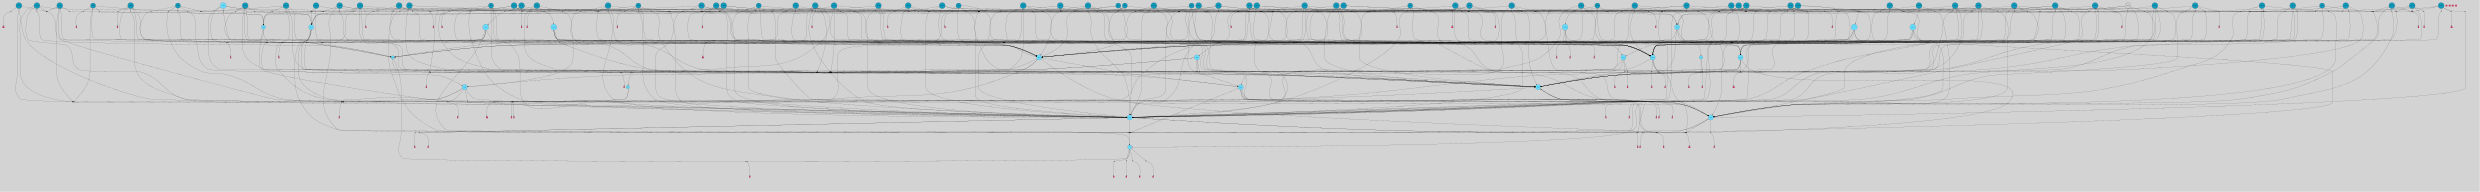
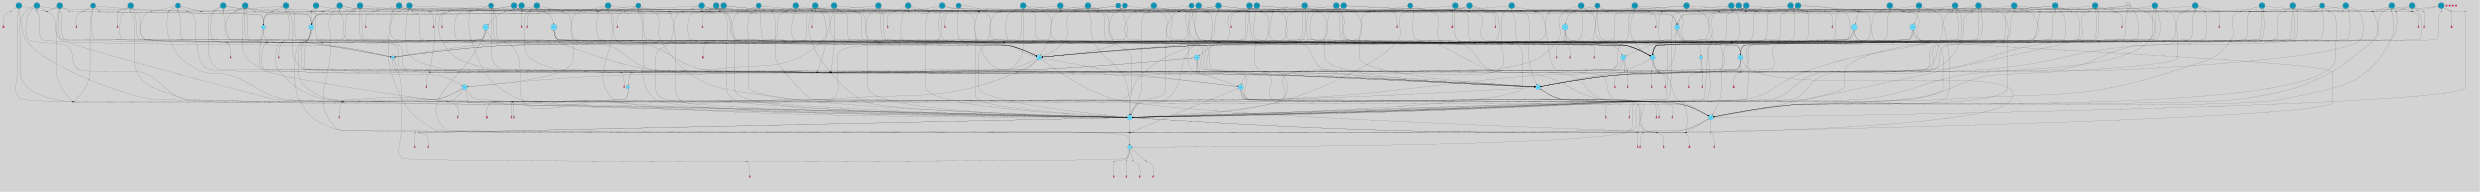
(223, 6) -> (223, 6)
